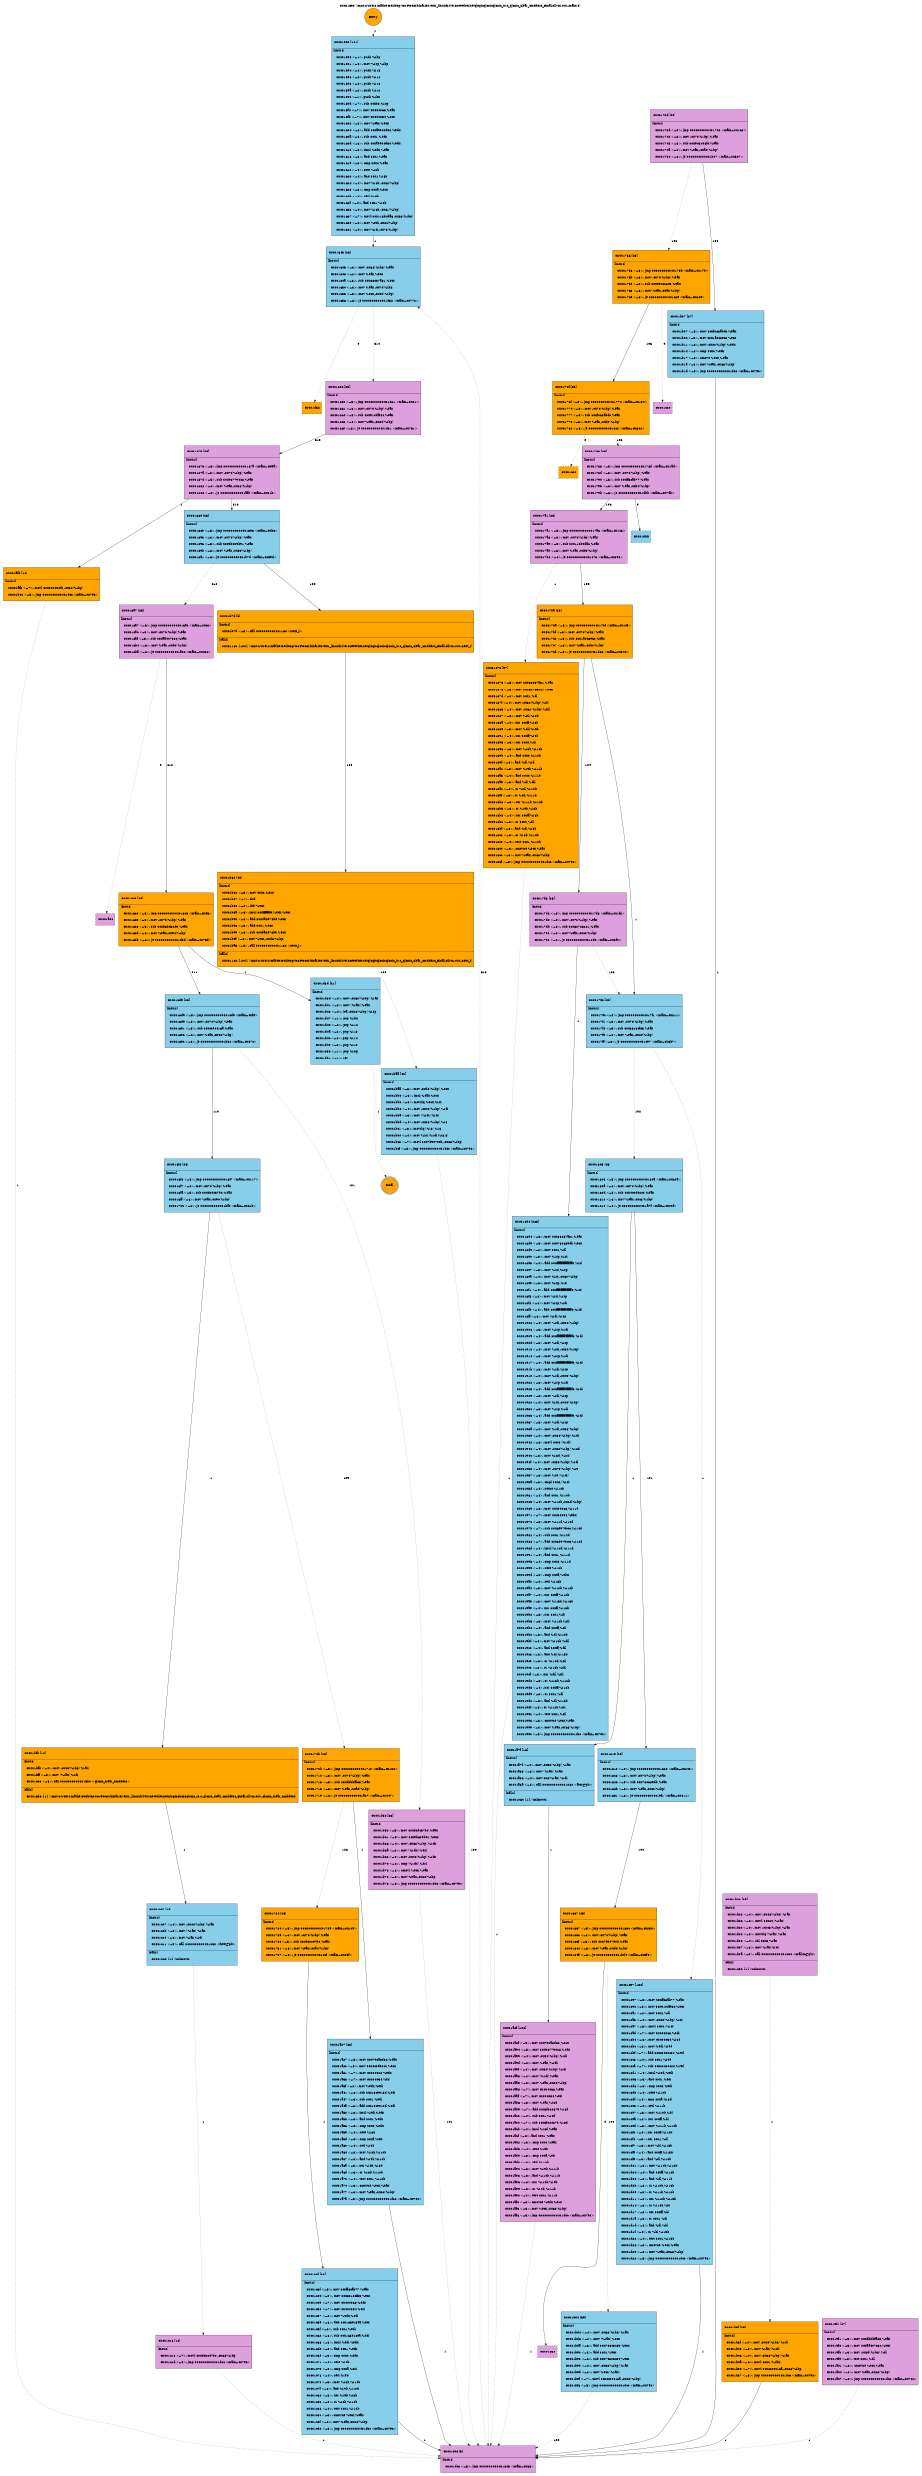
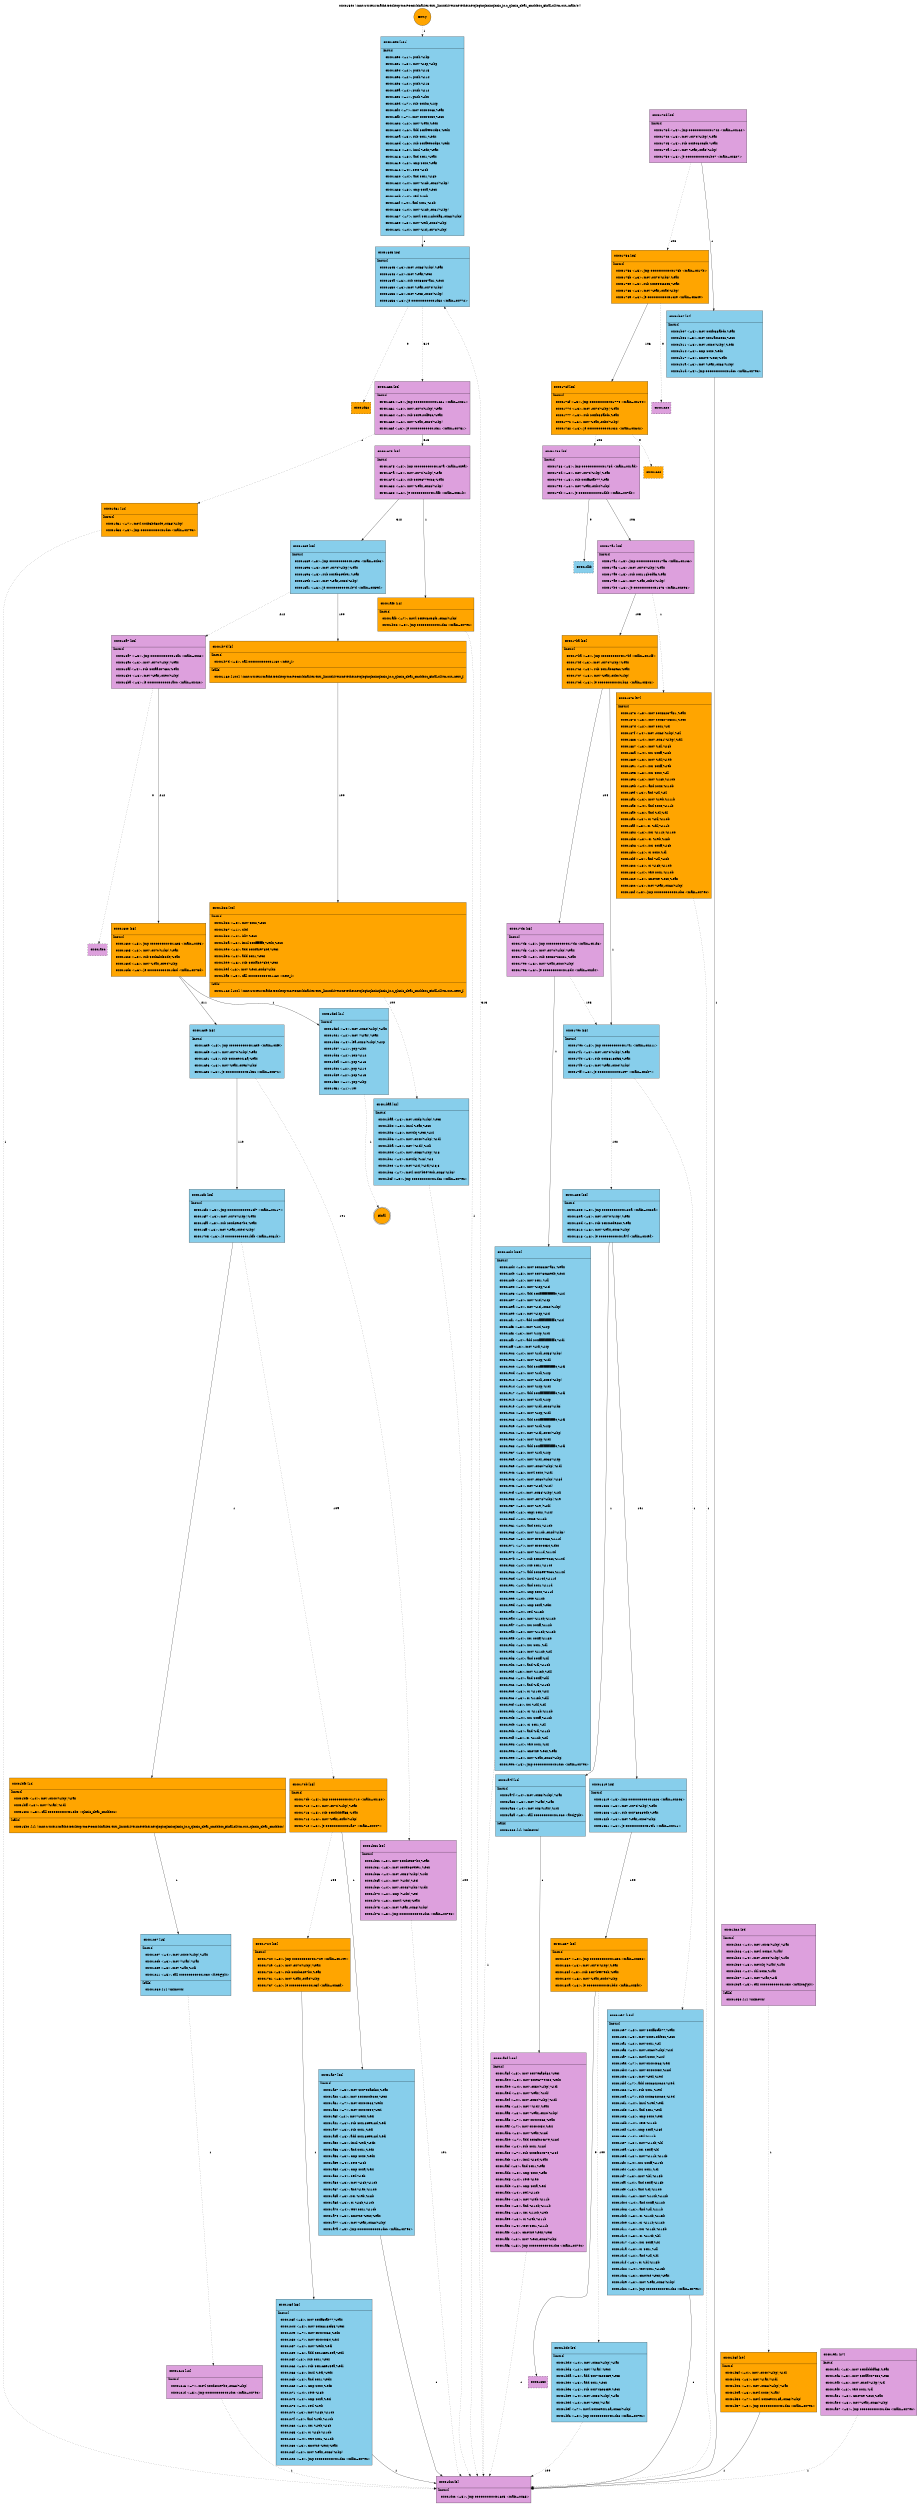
(715, 241) -> (712, 241)
none -> (150, 520)
